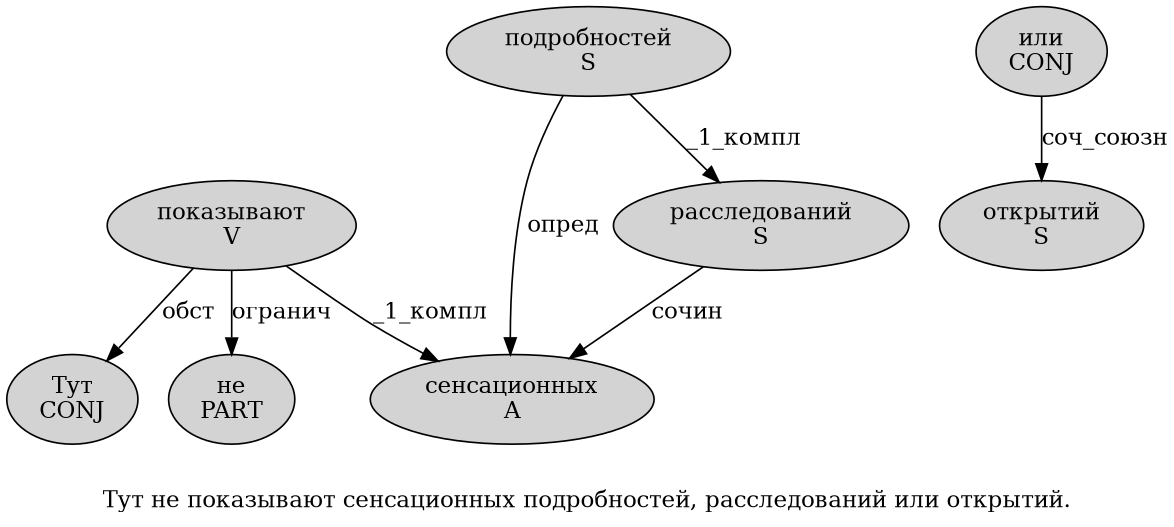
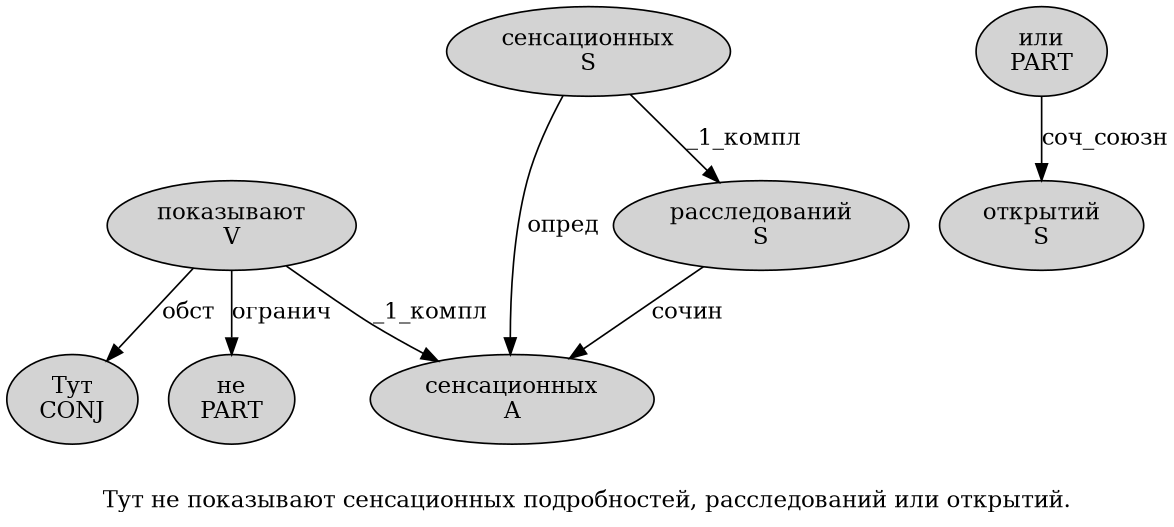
(589, 51) -> (589, 51)
(1042, 51) -> (1042, 51)
